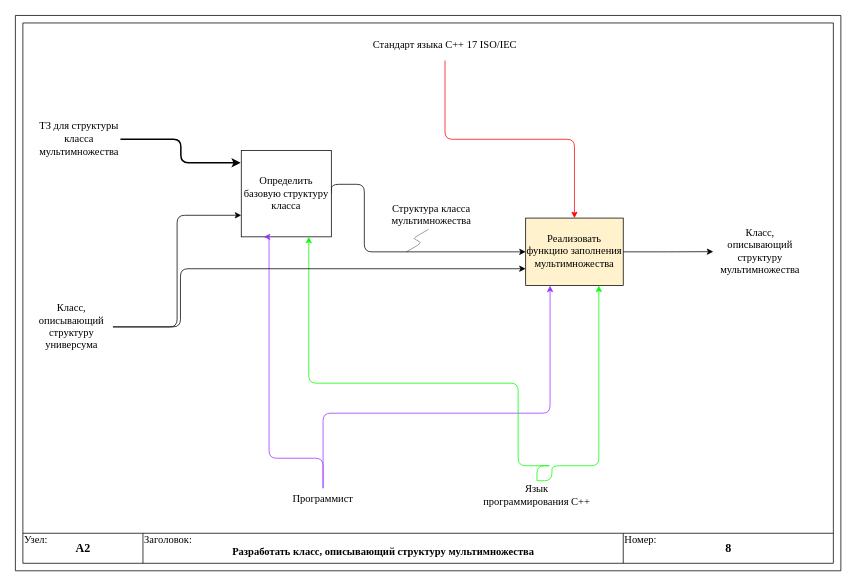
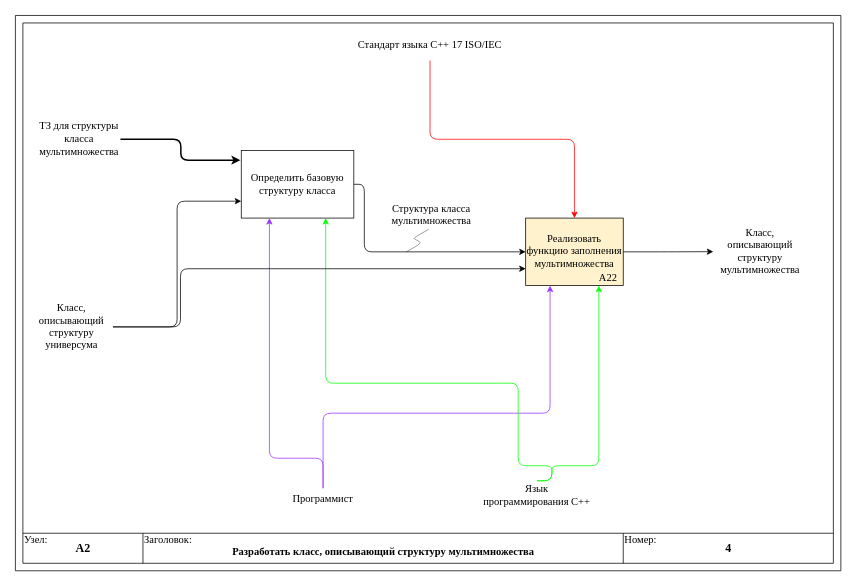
(445, 45) -> (430, 45)
(286, 194) -> (297, 184)
none -> (608, 278)
(728, 548) -> (728, 548)
